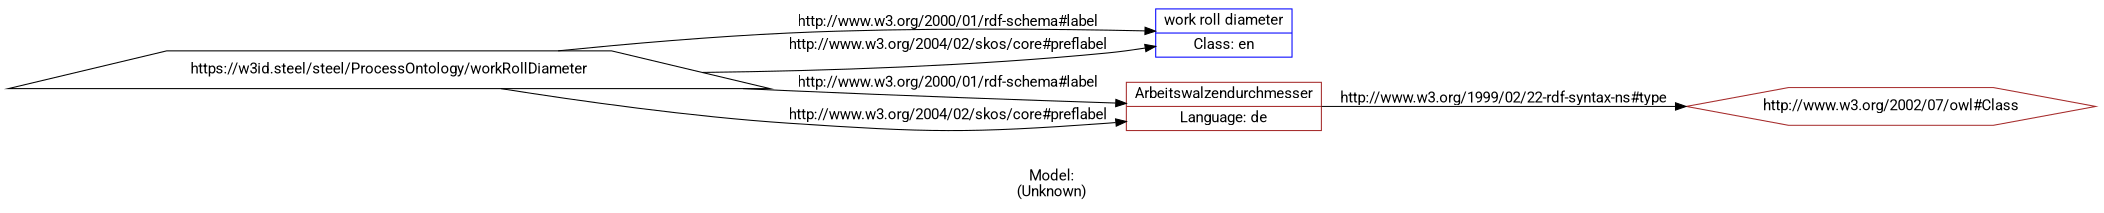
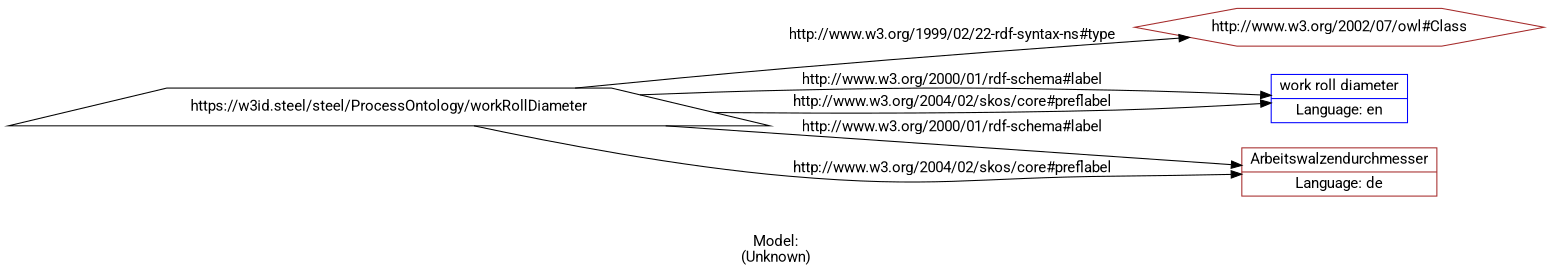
(1224, 45) -> (1339, 110)
(1498, 106) -> (877, 61)
